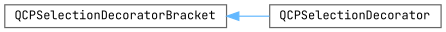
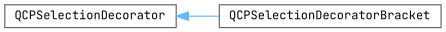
(254, 16) -> (204, 16)
